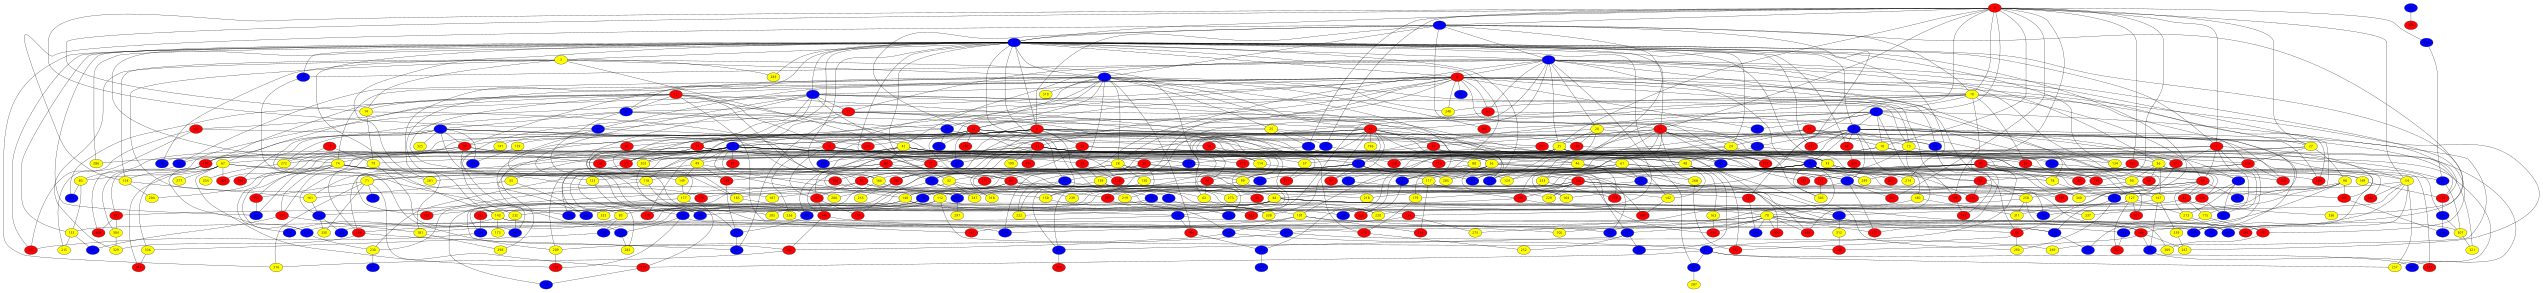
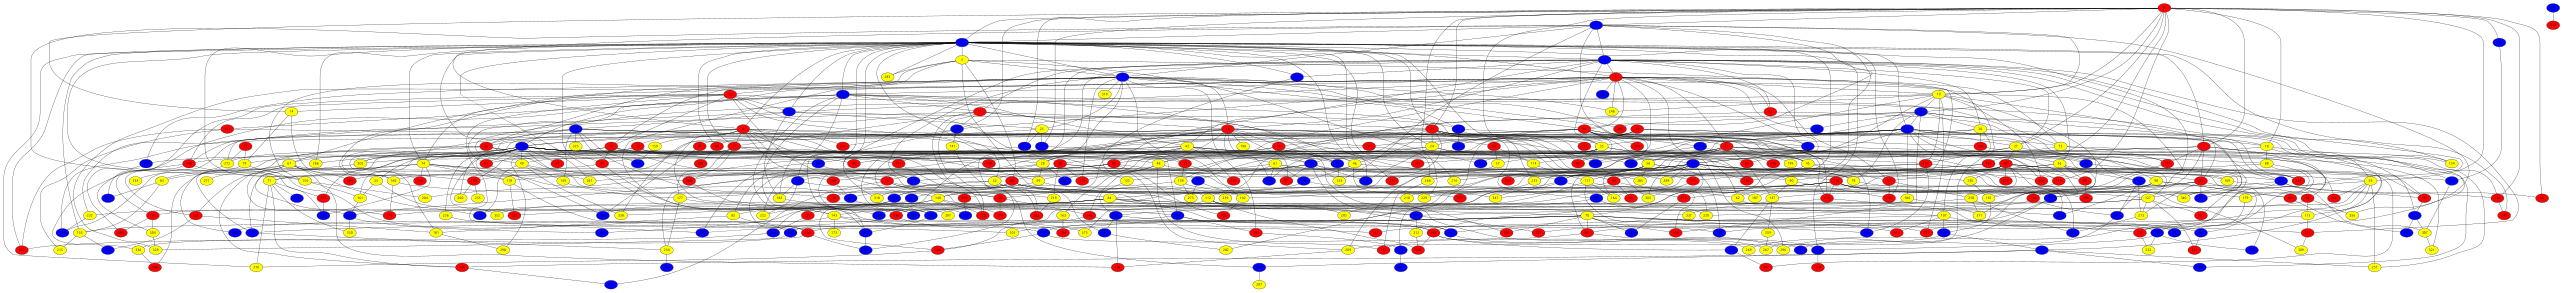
(457, 72) -> none
